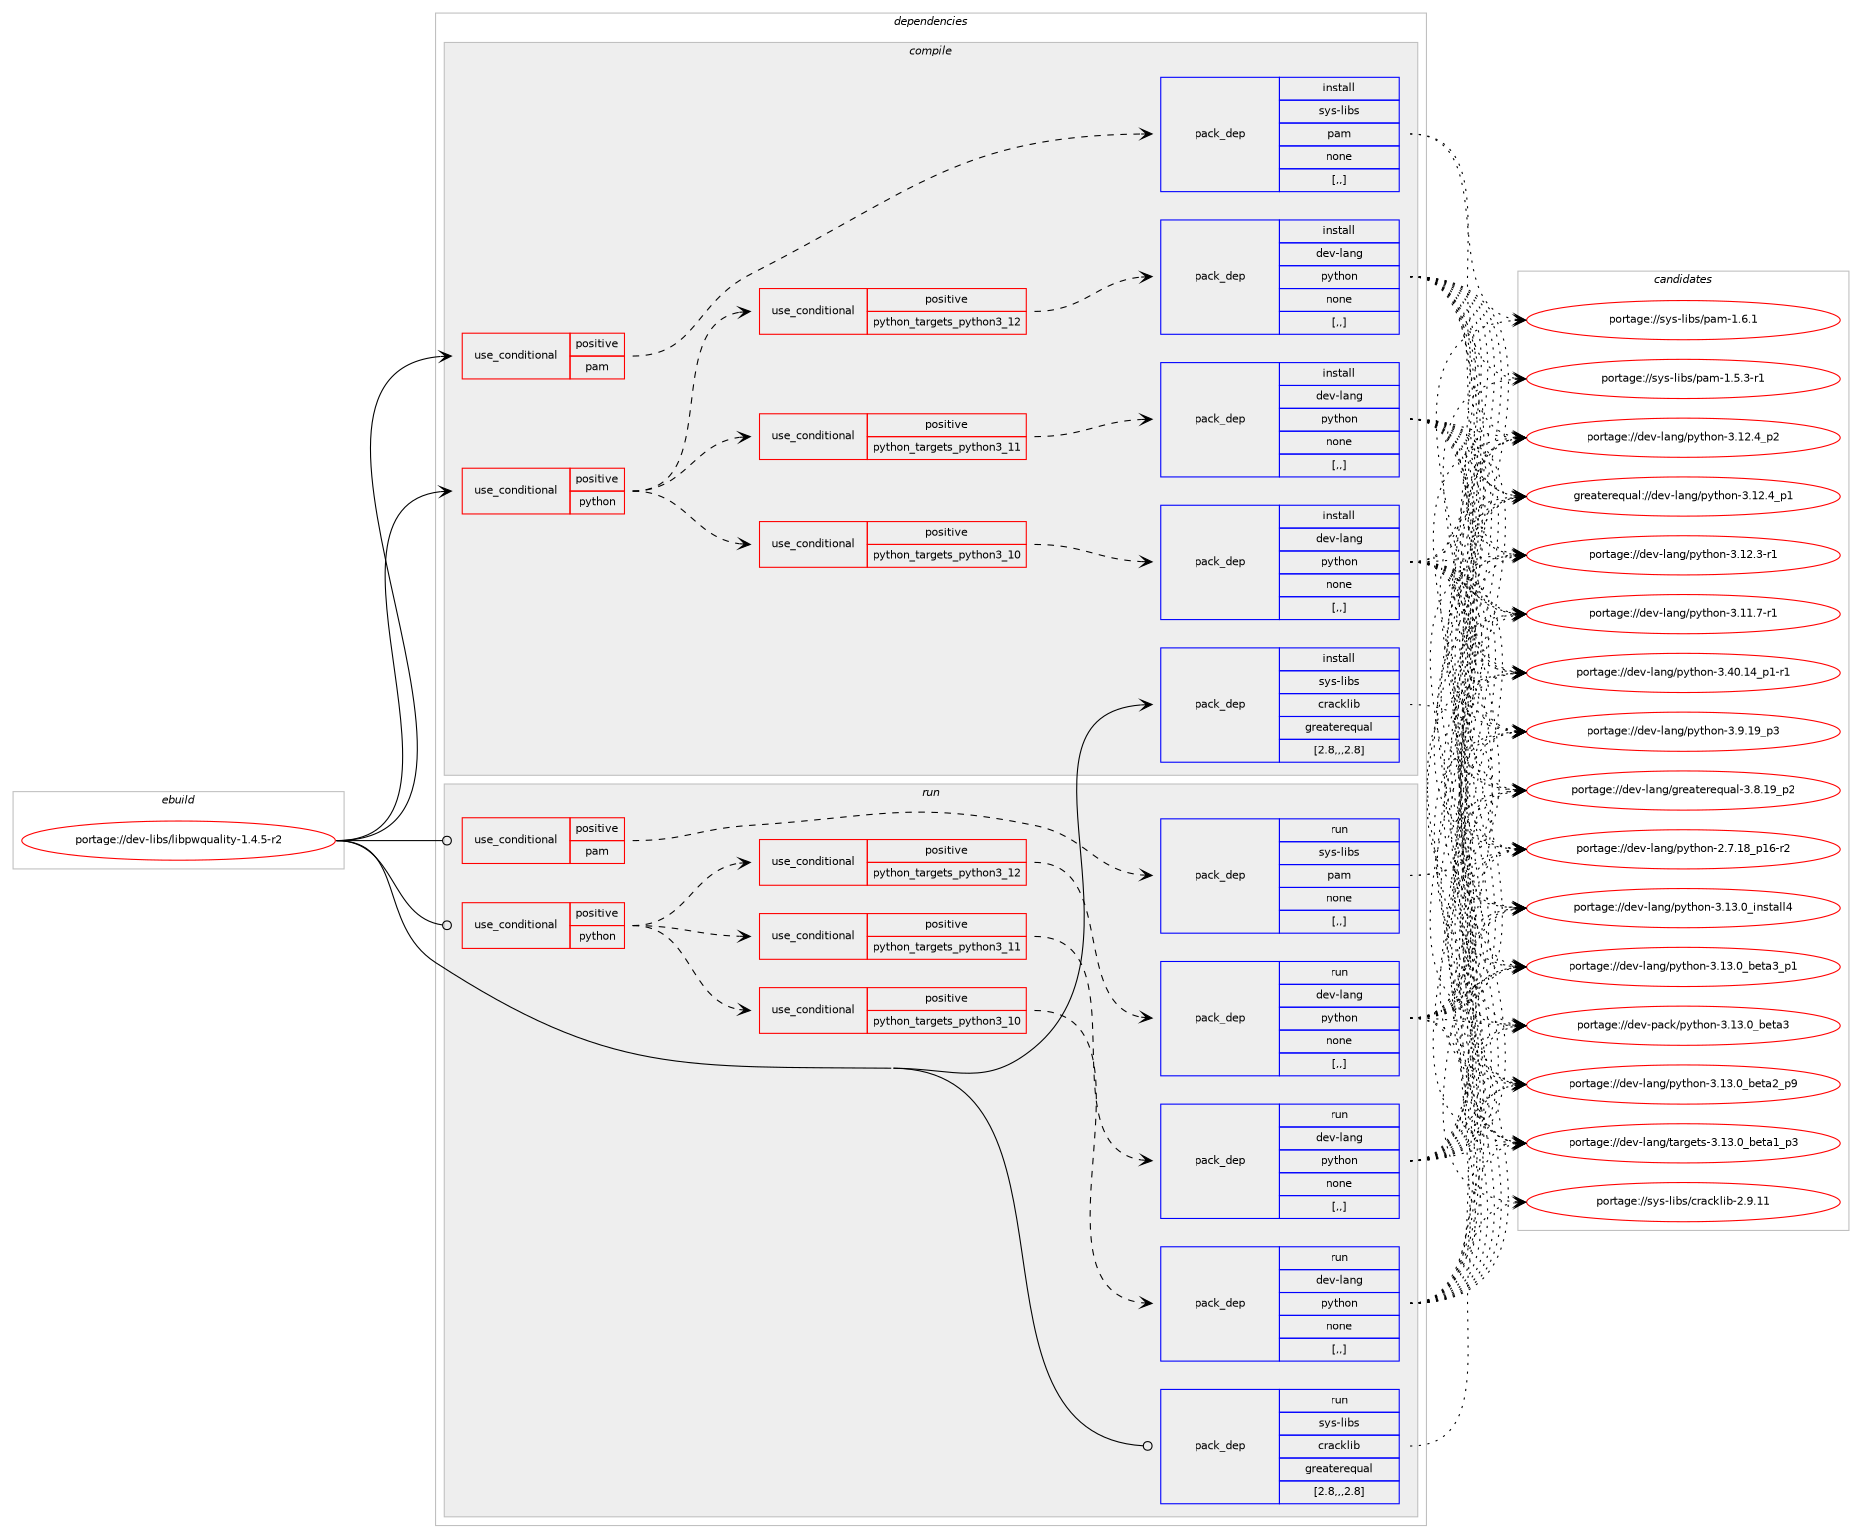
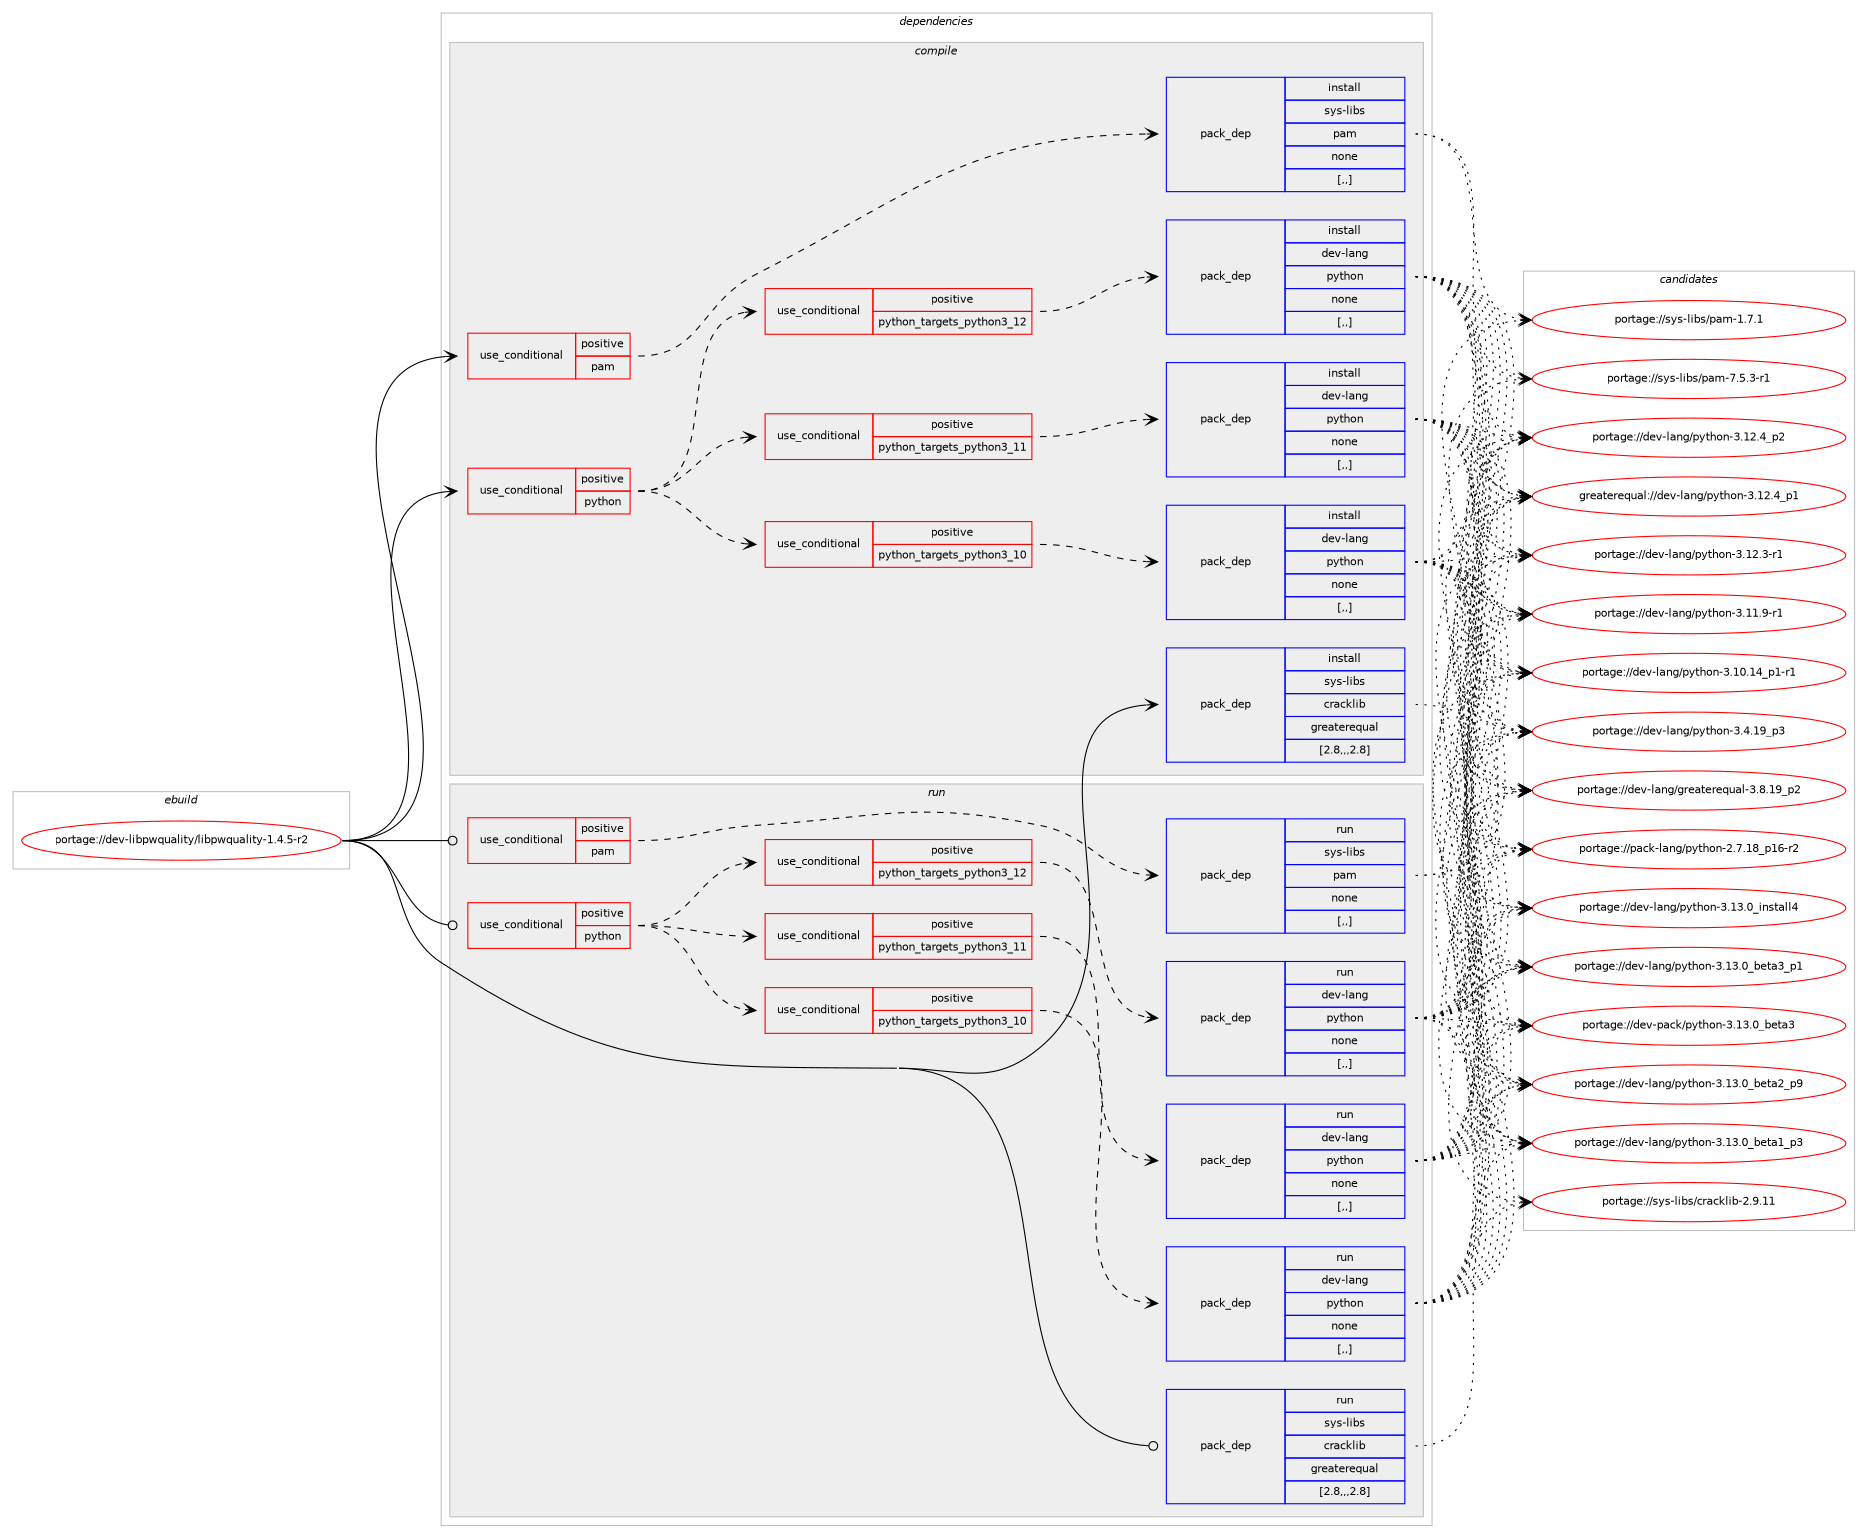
(1683, 320) -> (1689, 320)
(1683, 379) -> (1689, 379)
(1683, 614) -> (1689, 614)
(1683, 673) -> (1689, 673)
(1683, 732) -> (1689, 732)
(179, 841) -> (181, 841)
(1683, 849) -> (1689, 849)
(1683, 1143) -> (1689, 1143)
